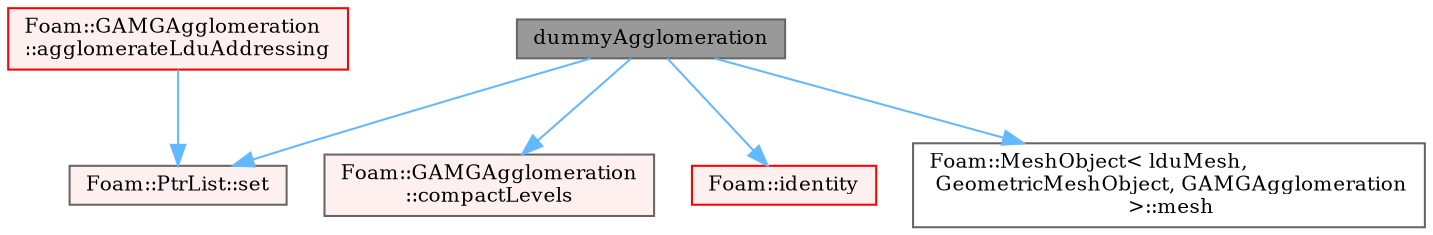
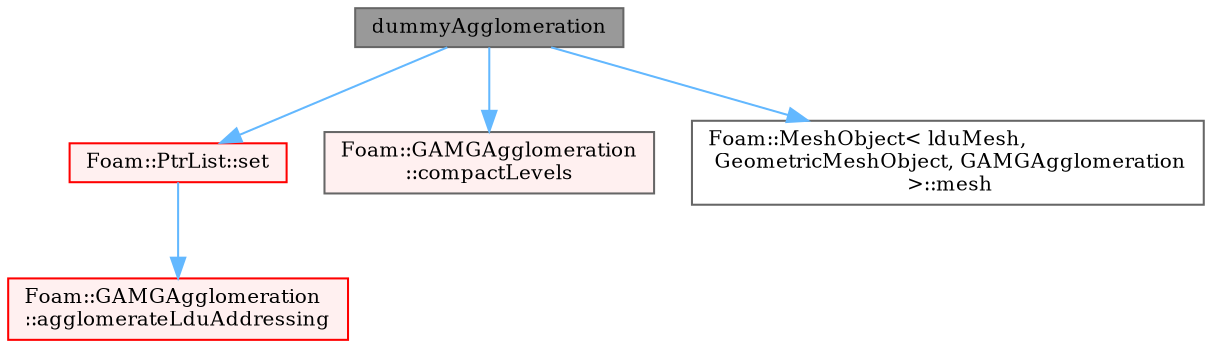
(178, 107) -> (178, 220)
(178, 185) -> (178, 163)
(784, 185) -> none
